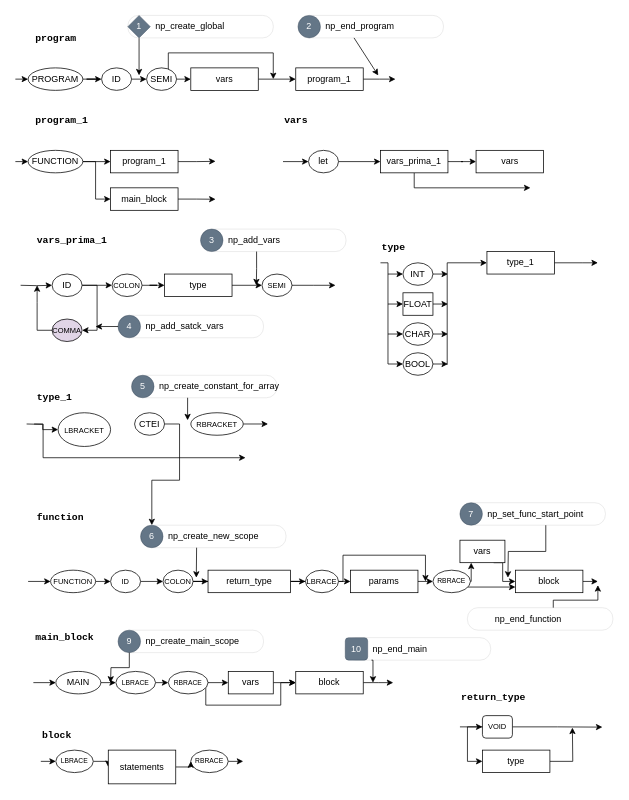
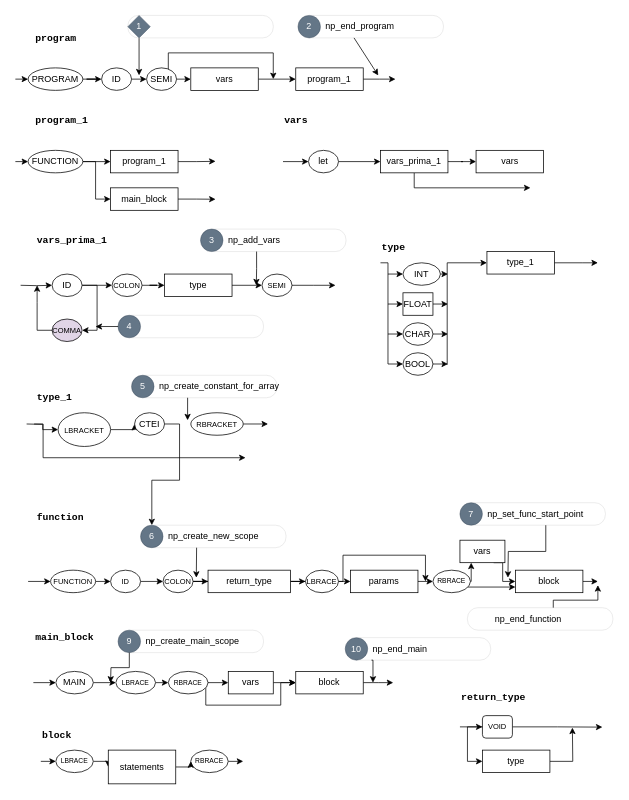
(214, 27) -> none
(418, 274) -> (422, 274)
(204, 327) -> none
none -> (123, 430)
(357, 649) -> (357, 649)
(78, 683) -> (75, 683)
